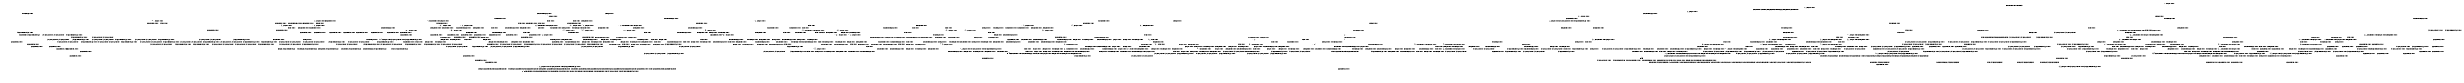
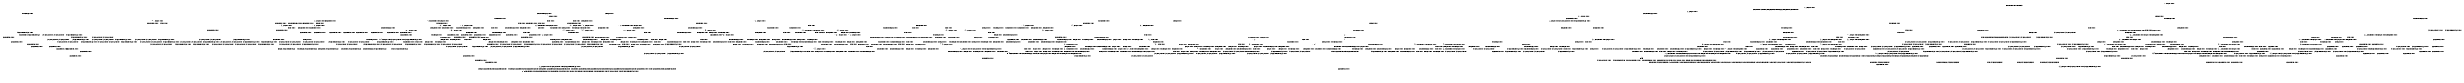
none -> (793, 5)
(712, 26) -> none
(436, 35) -> (436, 35)
(1297, 41) -> none
(1139, 44) -> none
none -> (1064, 47)
(2273, 47) -> (2273, 47)
